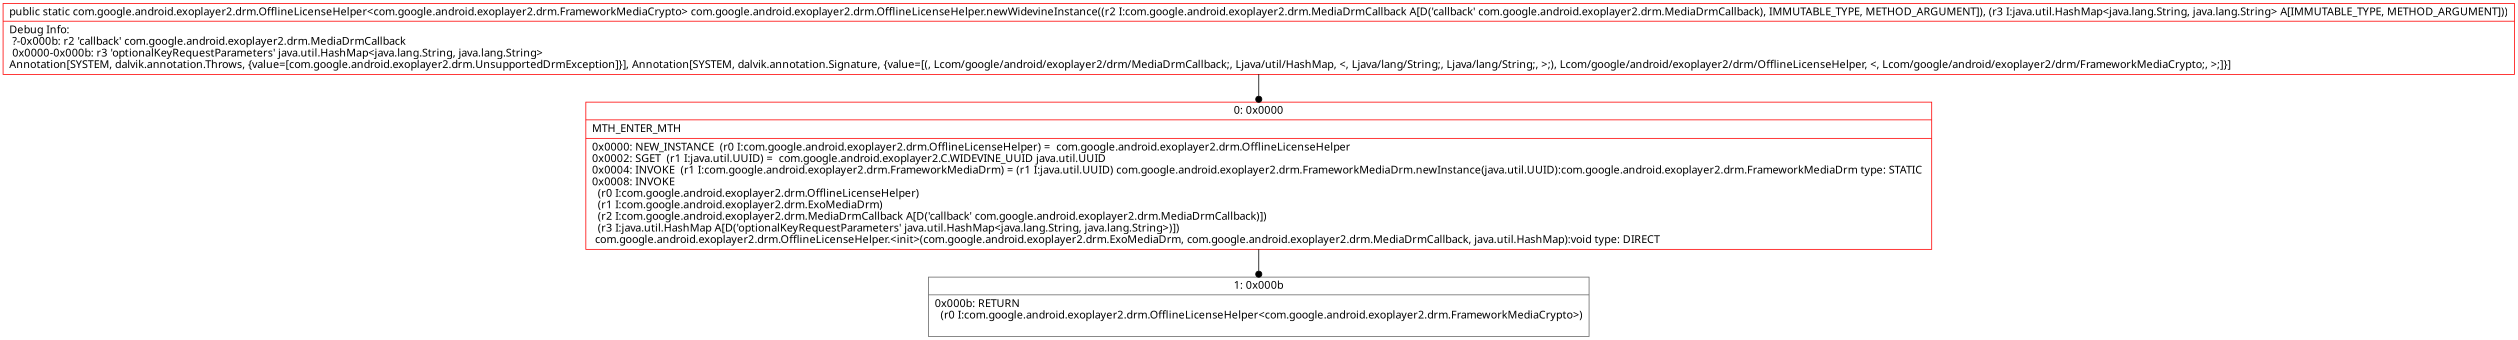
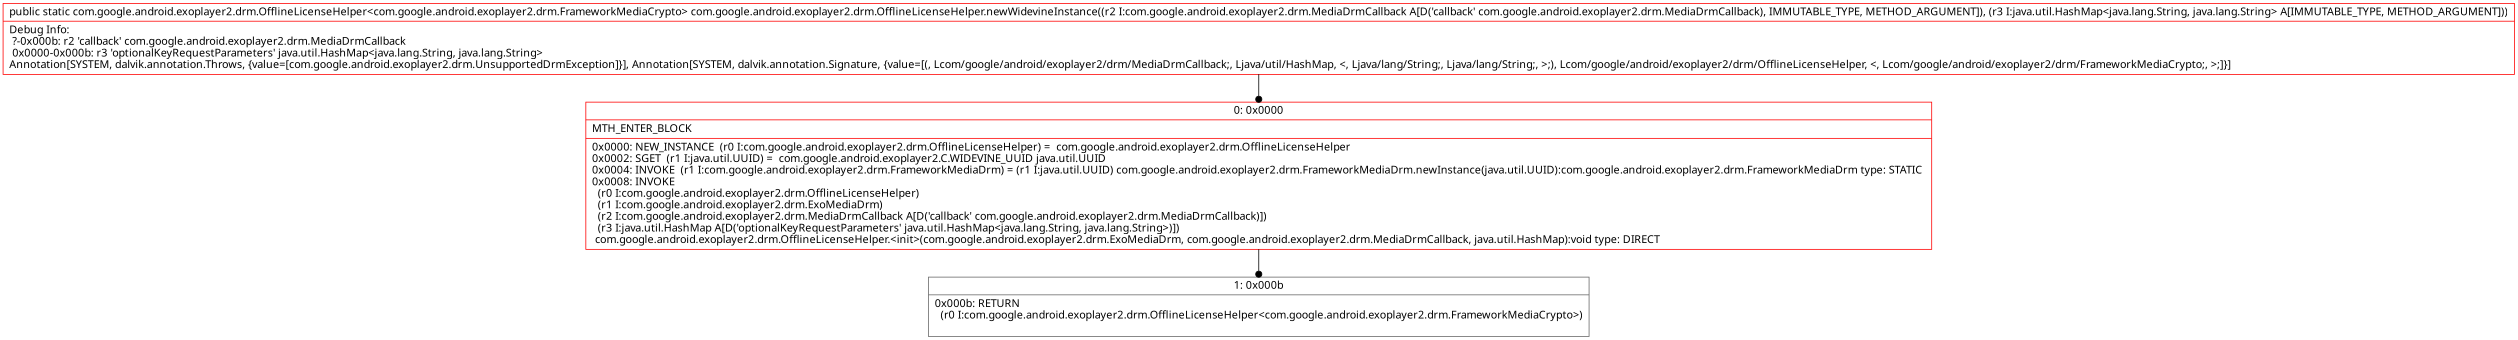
(637, 129) -> (642, 129)
